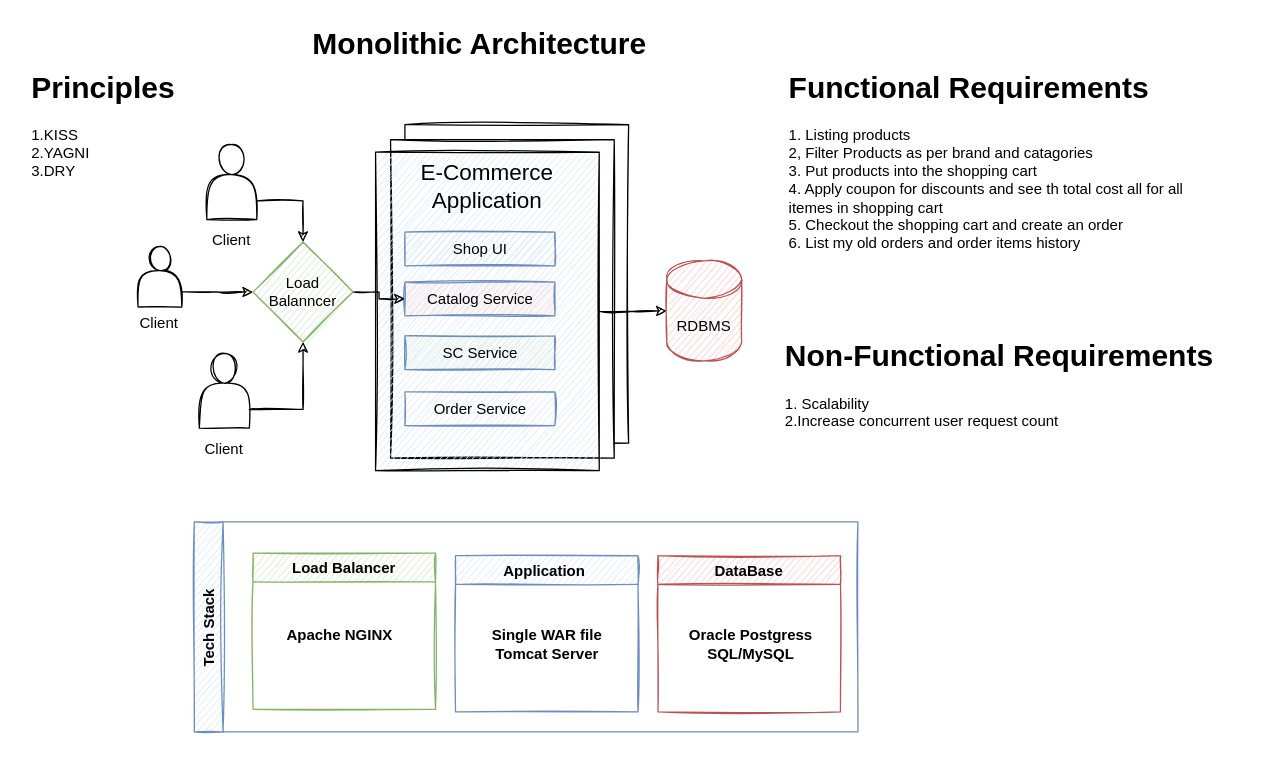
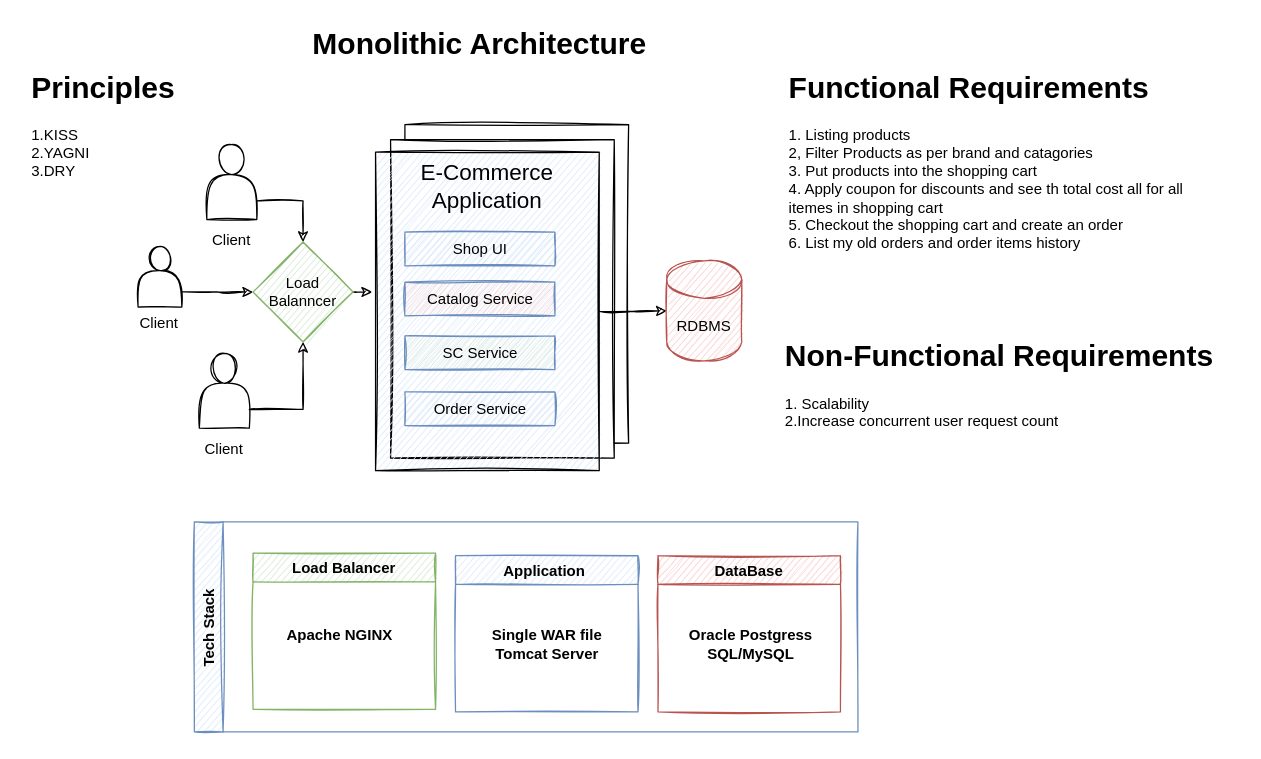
(367, 292) -> (362, 292)
(480, 409) -> (480, 409)
